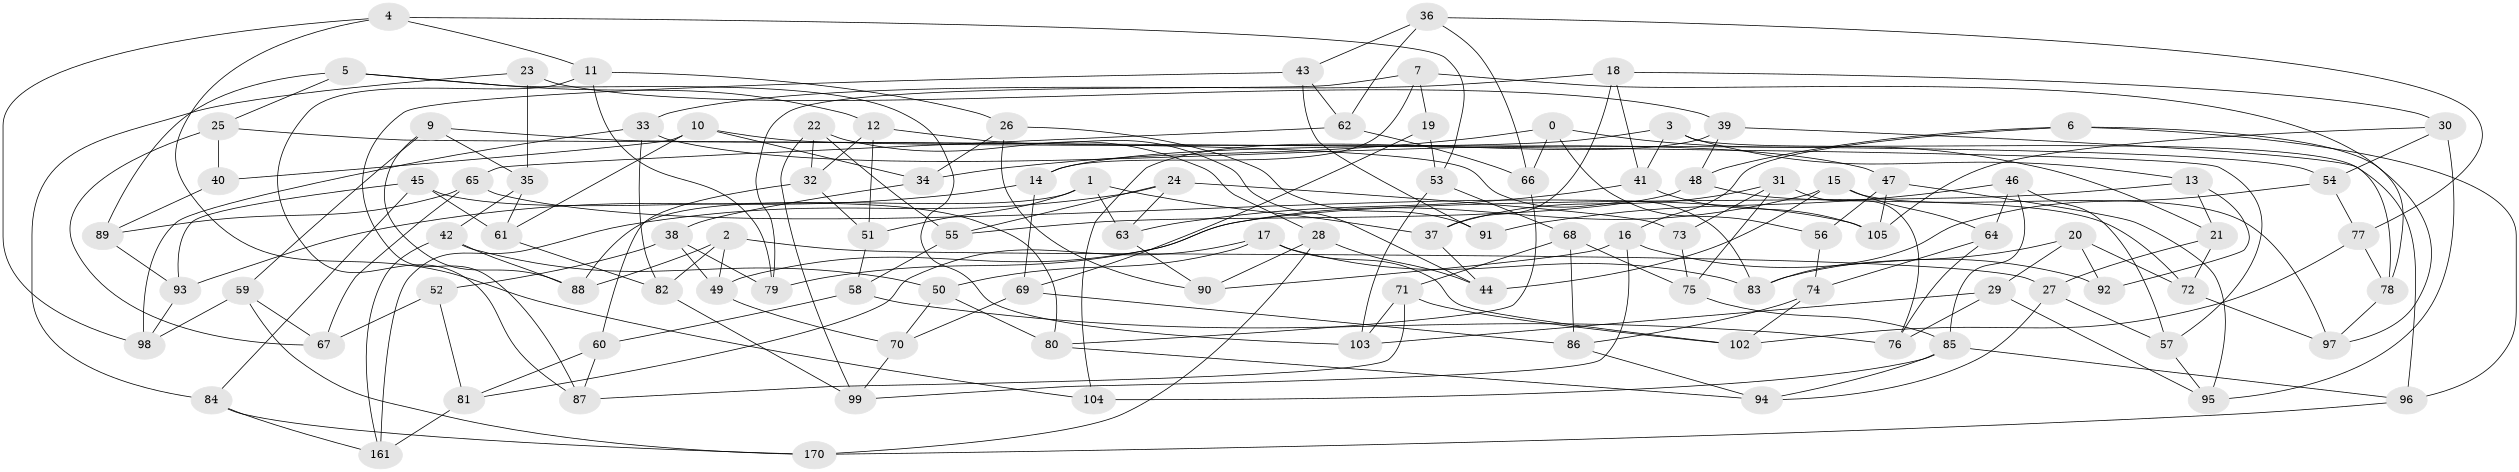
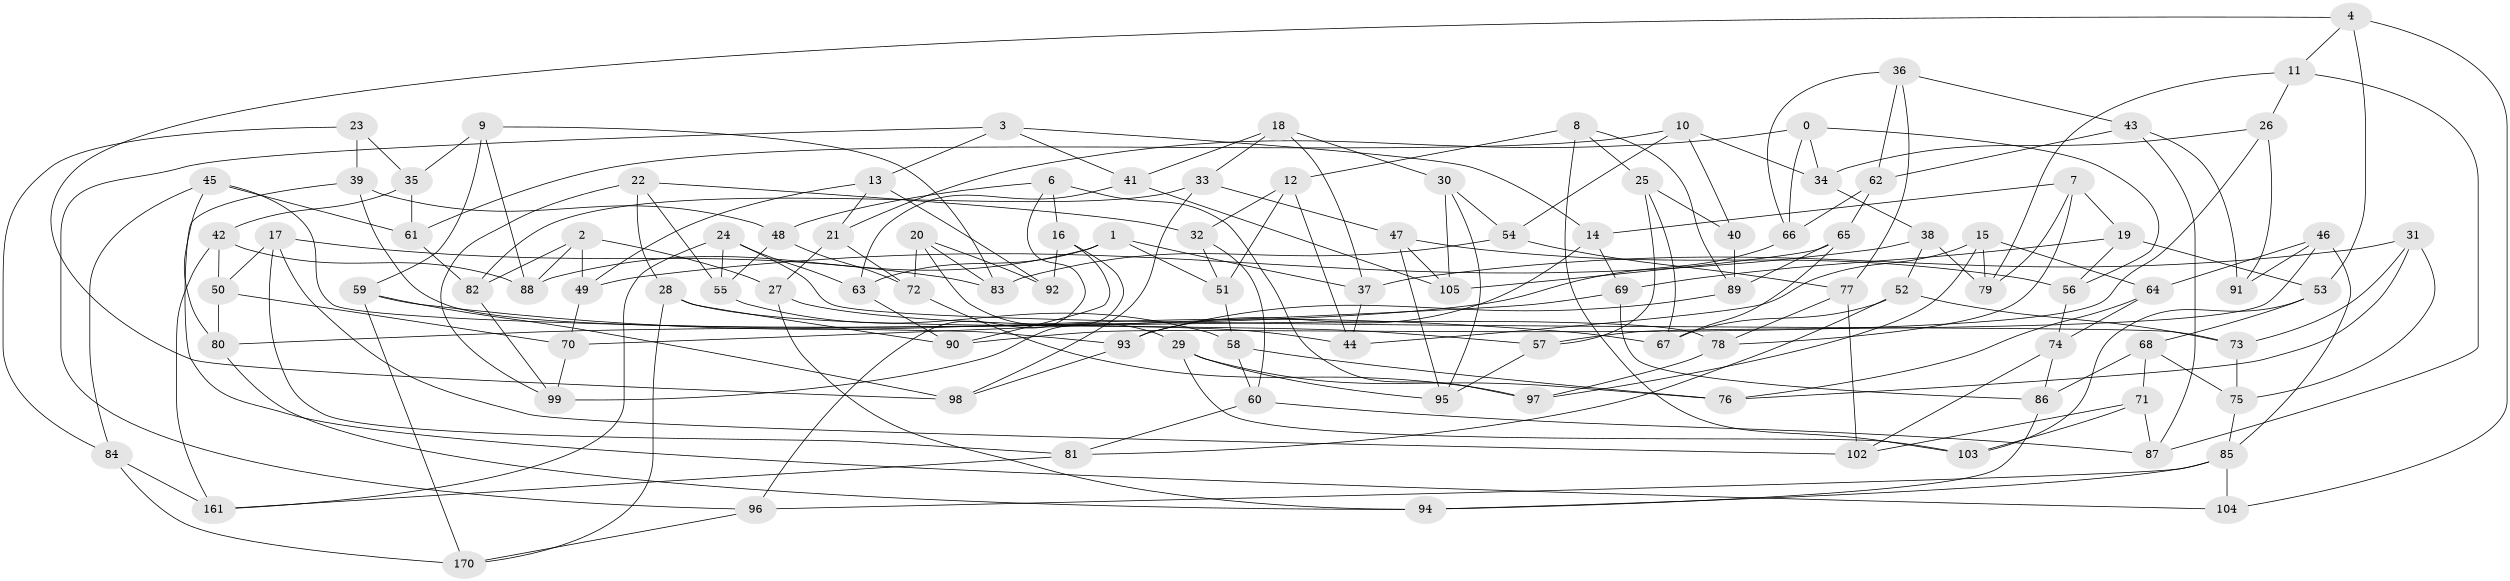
(346, 72) -> (1577, 126)
none -> (2099, 262)
none -> (2054, 317)
